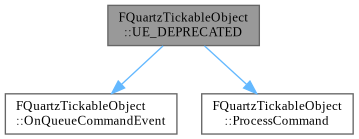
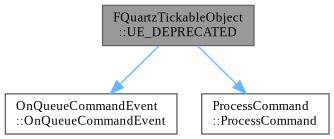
(91, 114) -> (91, 114)
(277, 114) -> (265, 114)
